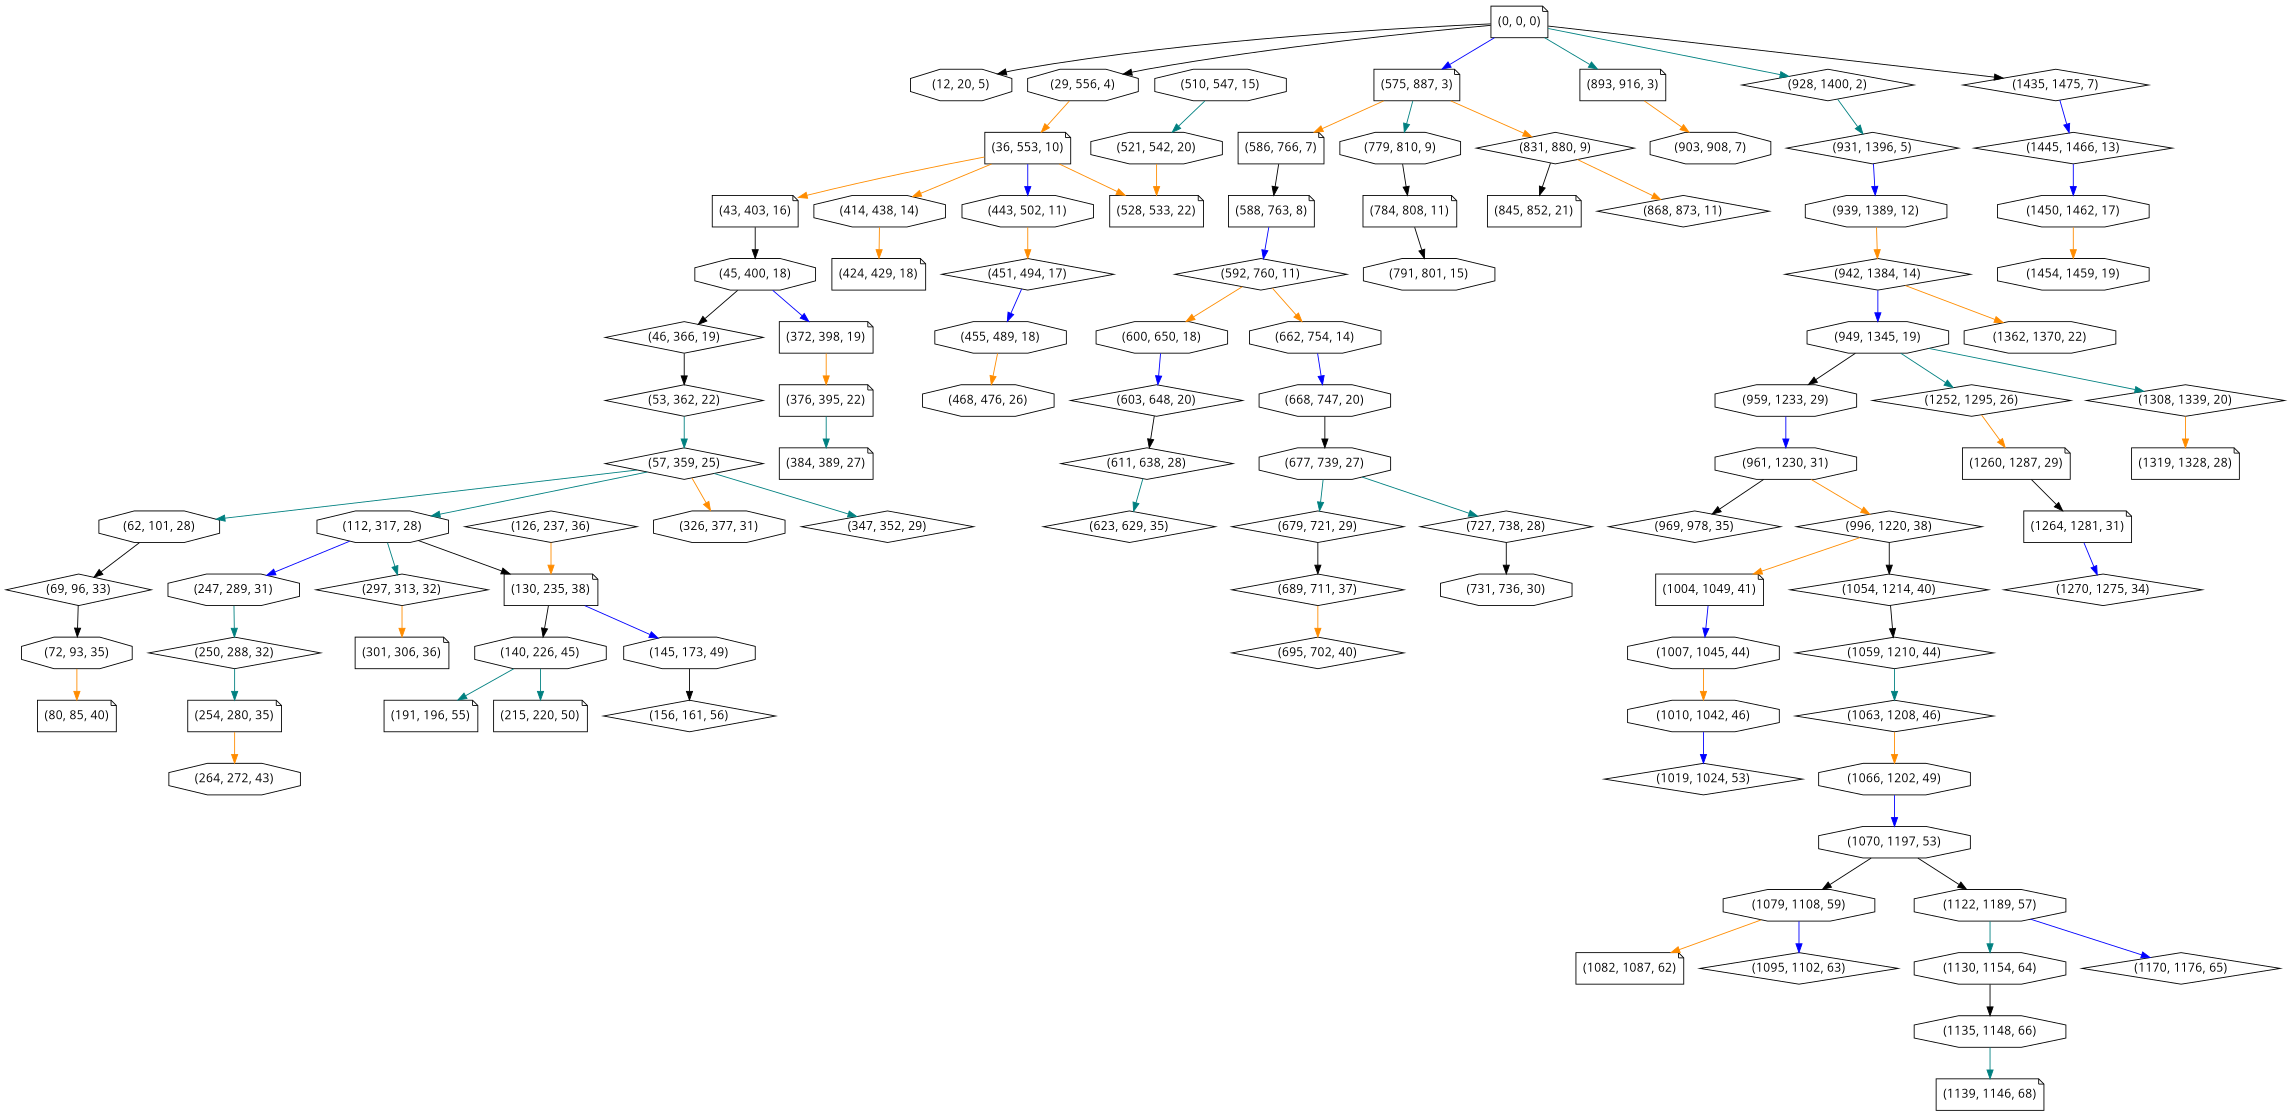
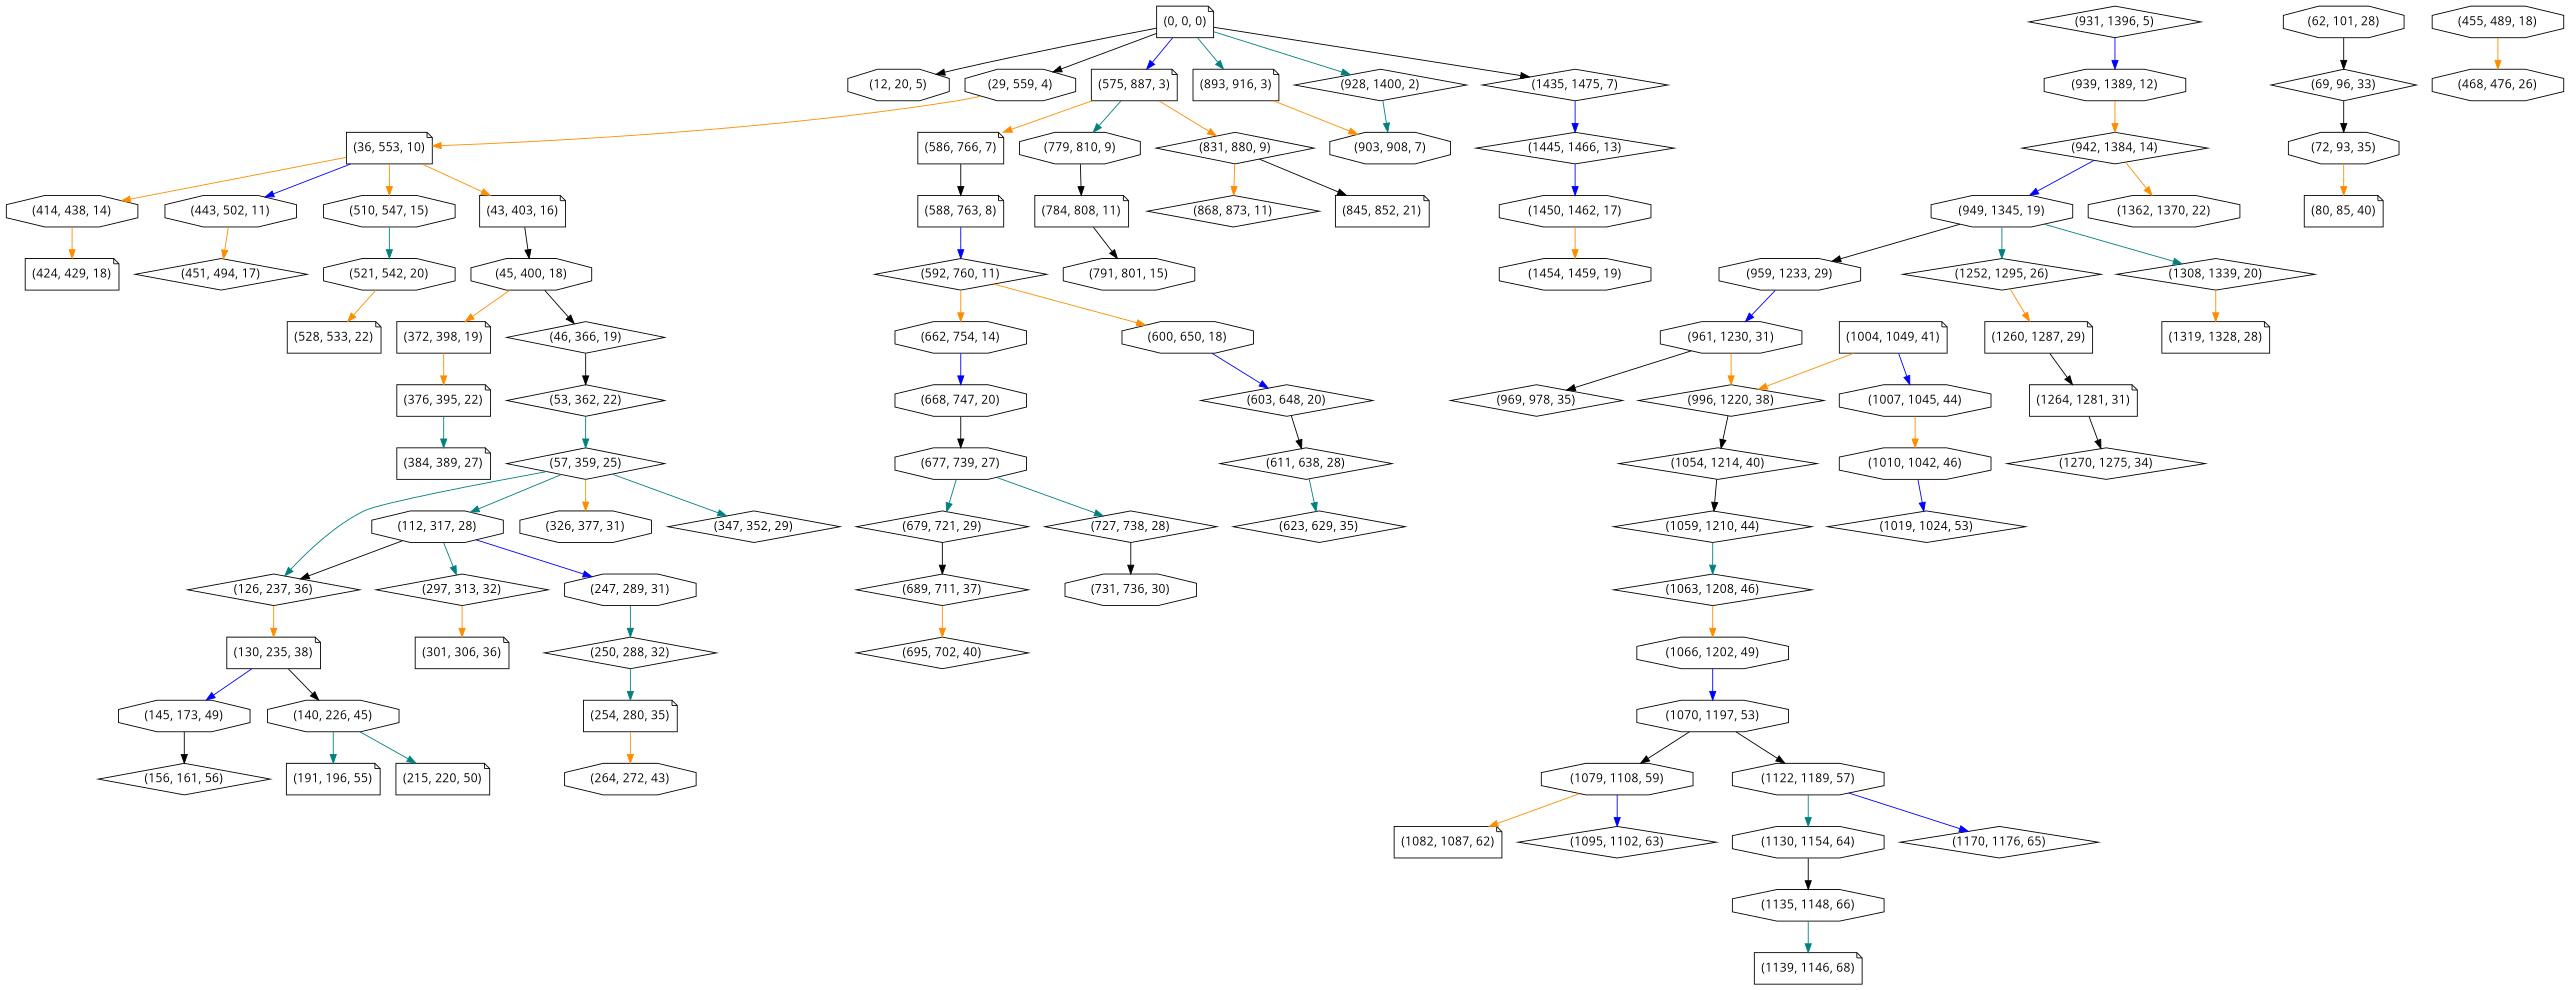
(1083, 85) -> (1020, 85)
(1848, 113) -> (1385, 112)
(1088, 178) -> (389, 175)
(1016, 301) -> none
(787, 303) -> (491, 303)
(431, 494) -> (409, 499)
(1811, 554) -> (1810, 370)
(2089, 555) -> (2093, 428)
(460, 556) -> (356, 558)
